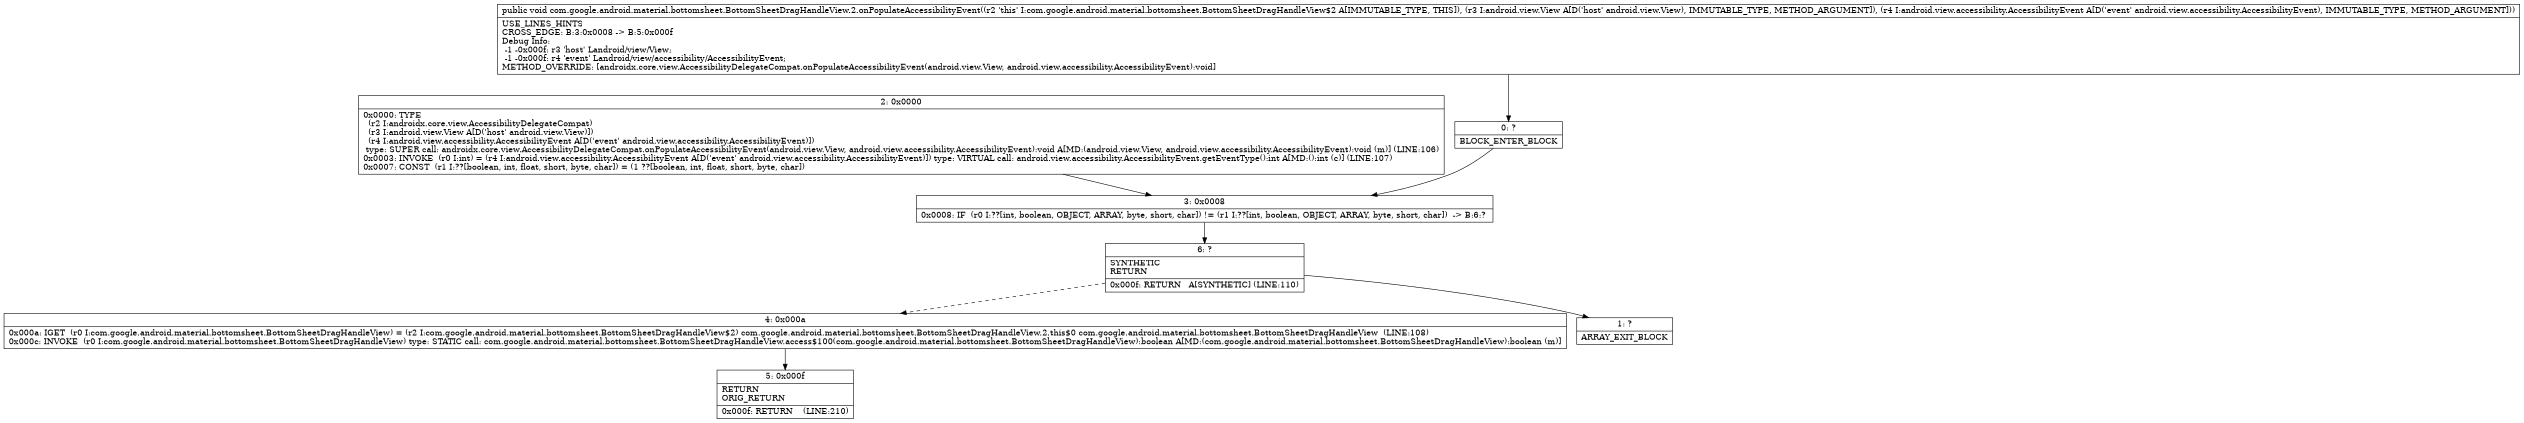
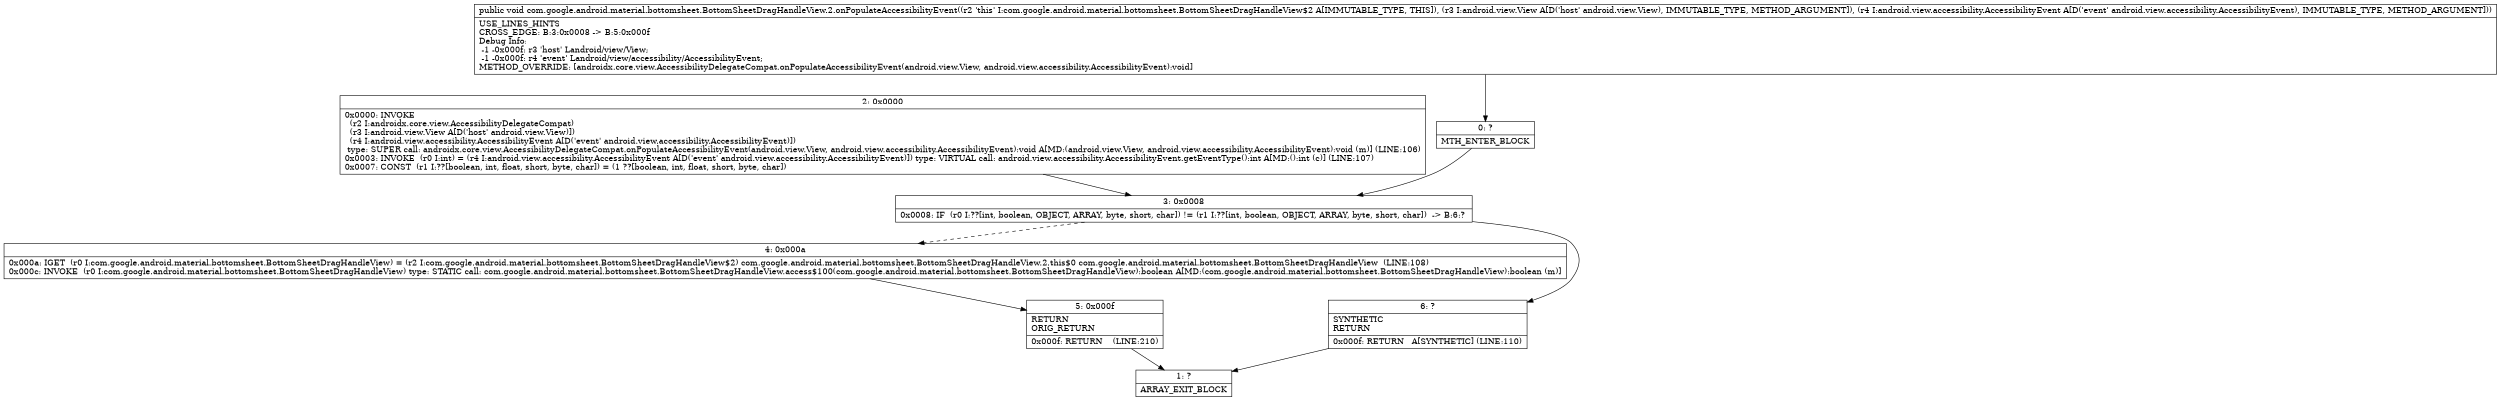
(395, 115) -> (382, 115)
(1509, 141) -> (1485, 141)
(1006, 298) -> (1004, 232)
none -> (1145, 358)
